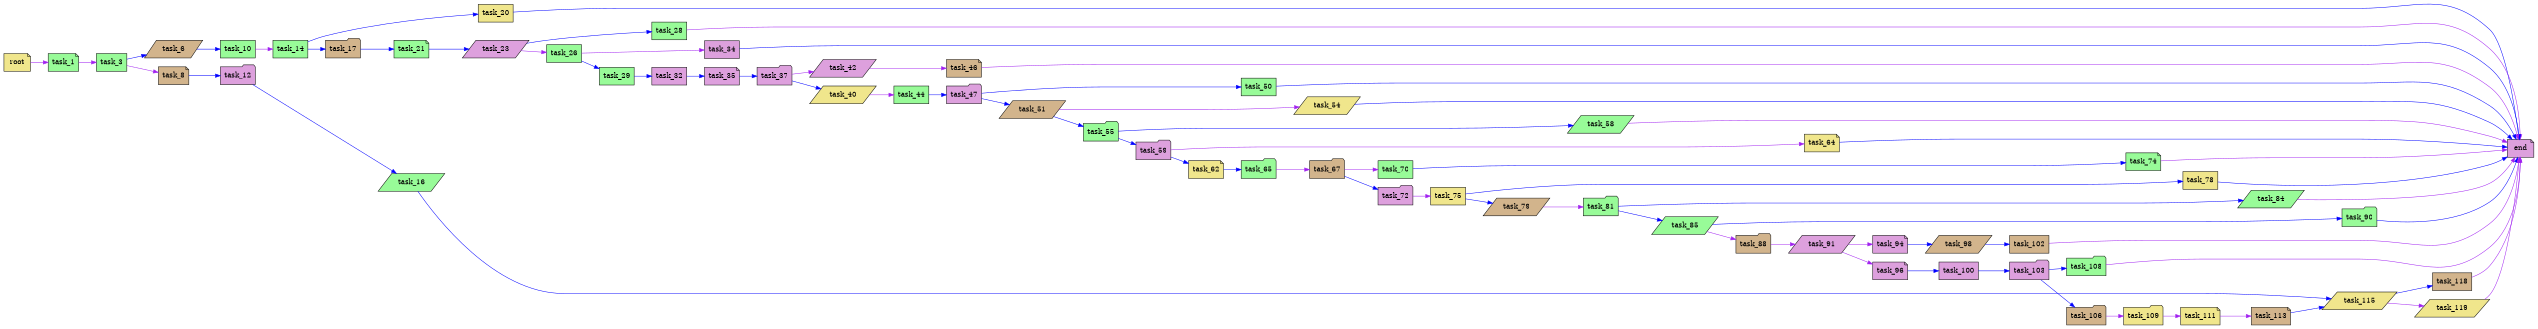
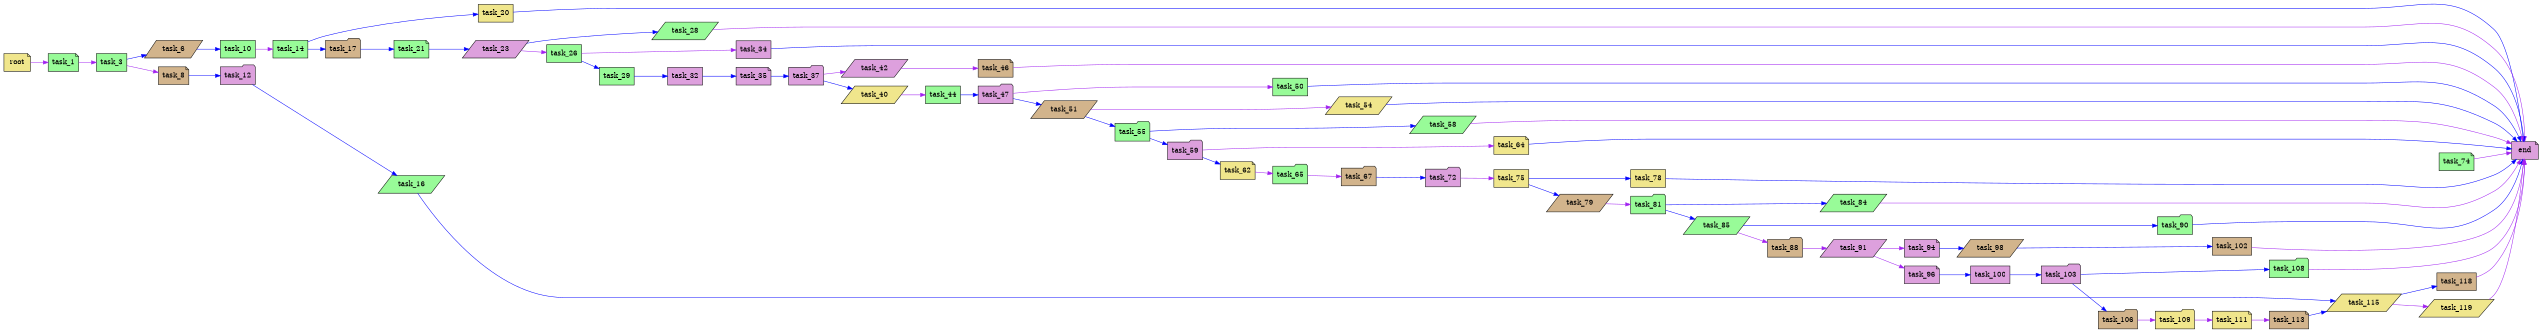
(669, 31) -> (685, 31)
(1109, 87) -> (1140, 87)
(1230, 170) -> (1261, 173)
(1395, 170) -> none
